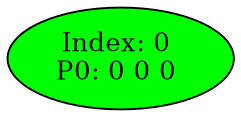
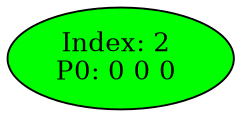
(121, 58) -> (121, 58)
